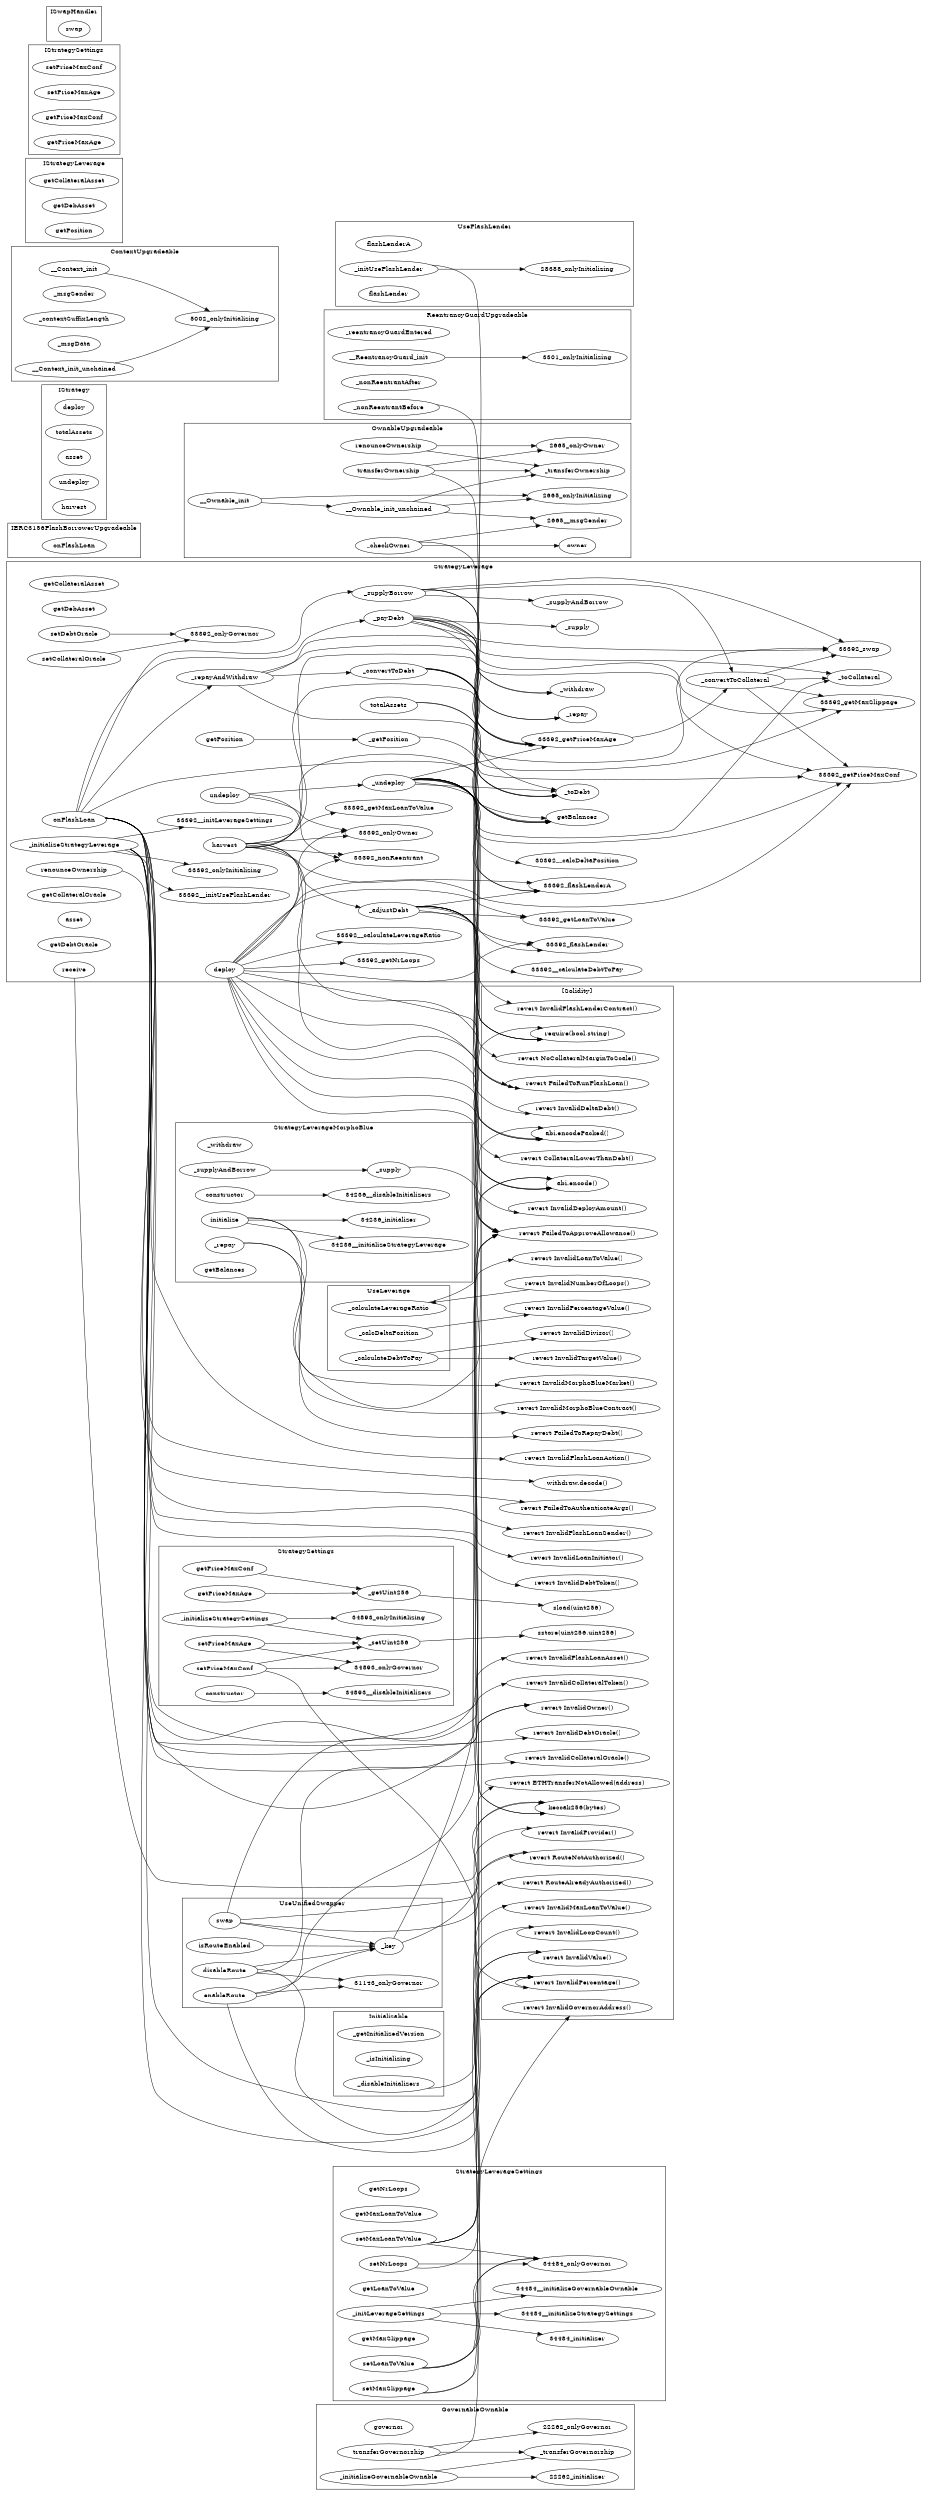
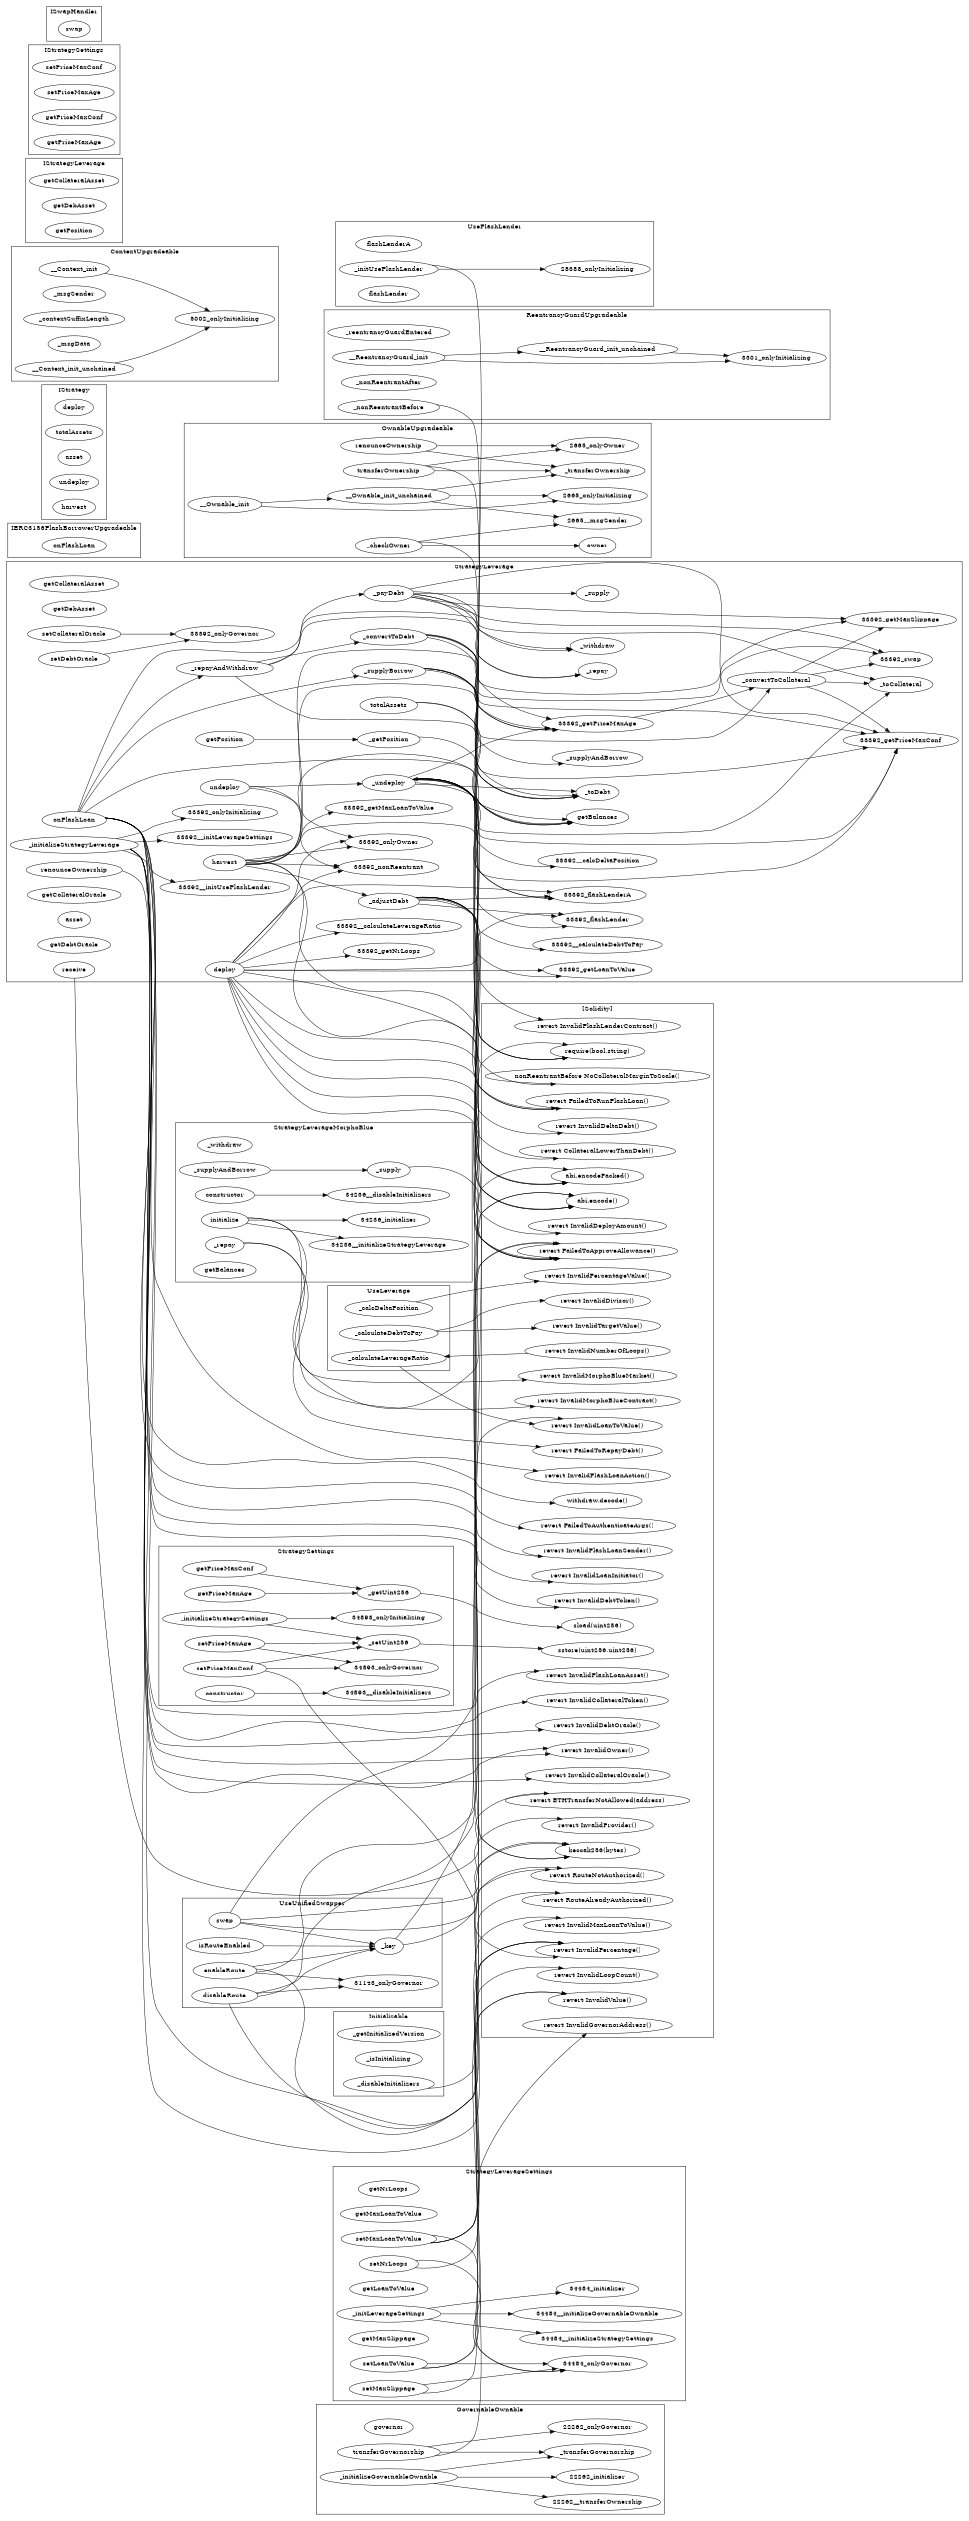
none -> (598, 349)
(635, 580) -> (603, 777)
(577, 861) -> (598, 861)
(477, 921) -> (476, 955)
(577, 1059) -> (598, 1076)
(323, 1783) -> (469, 1831)
none -> (598, 2502)
